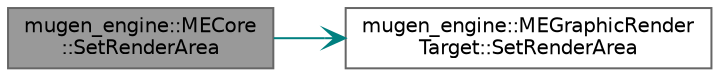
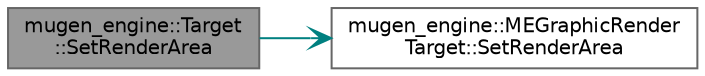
(141, 38) -> (134, 38)
